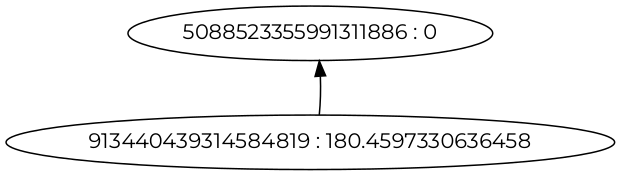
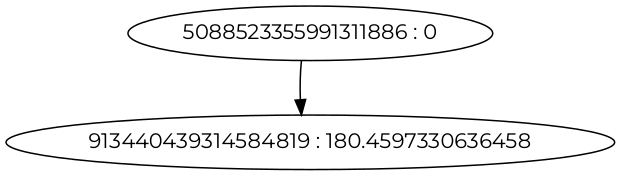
(320, 96) -> (300, 80)
